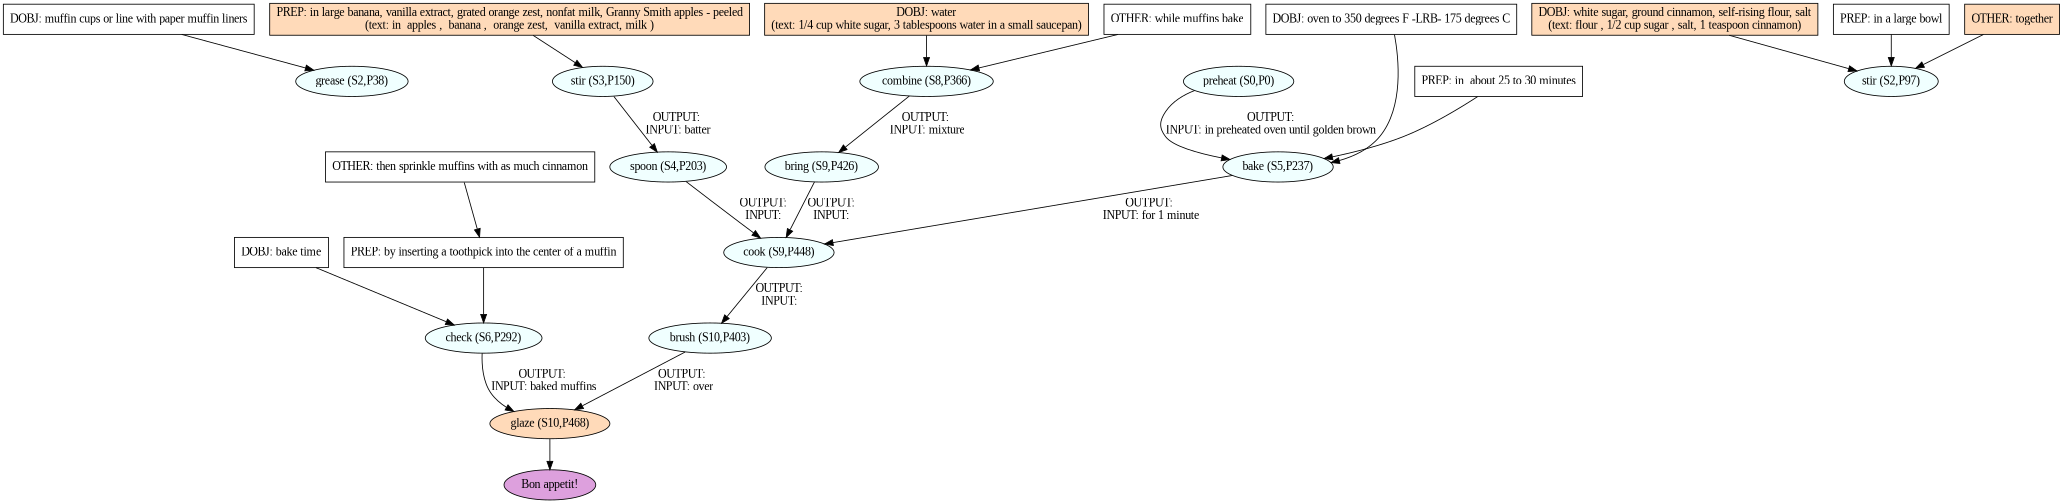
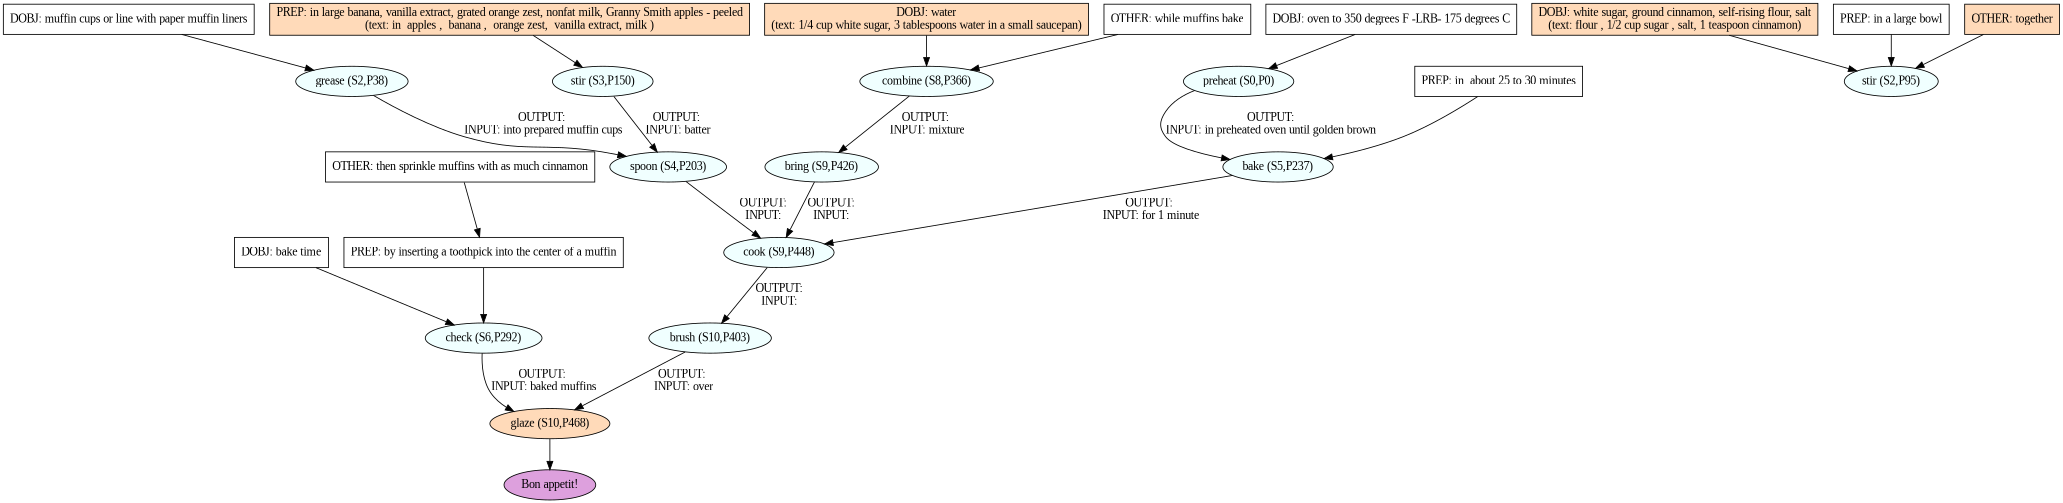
(1891, 81) -> (1891, 81)
(1393, 111) -> (1316, 50)
none -> (491, 143)
